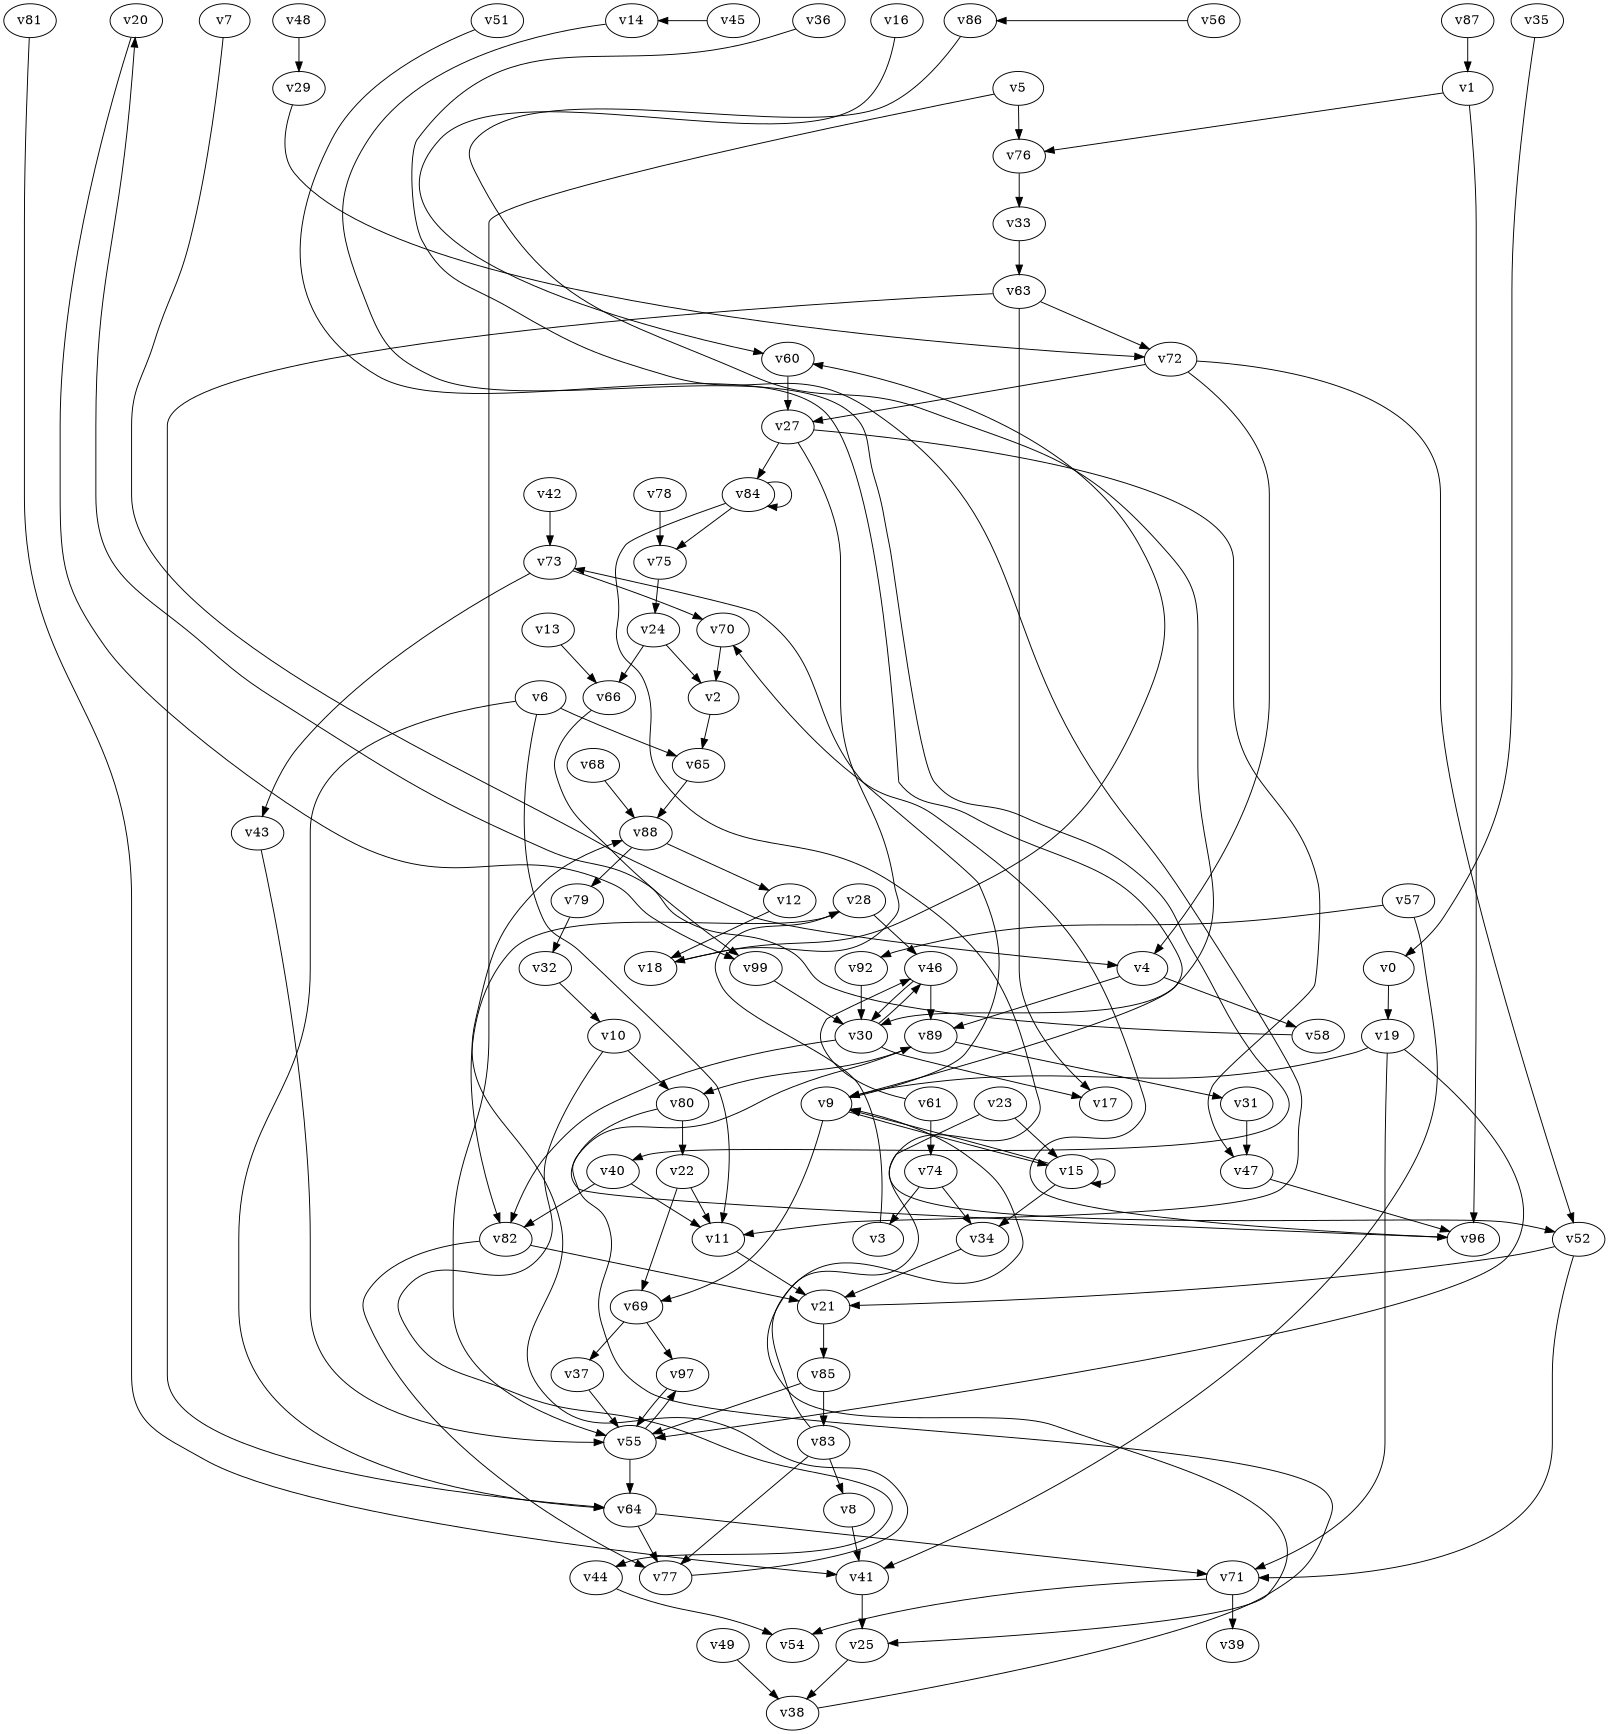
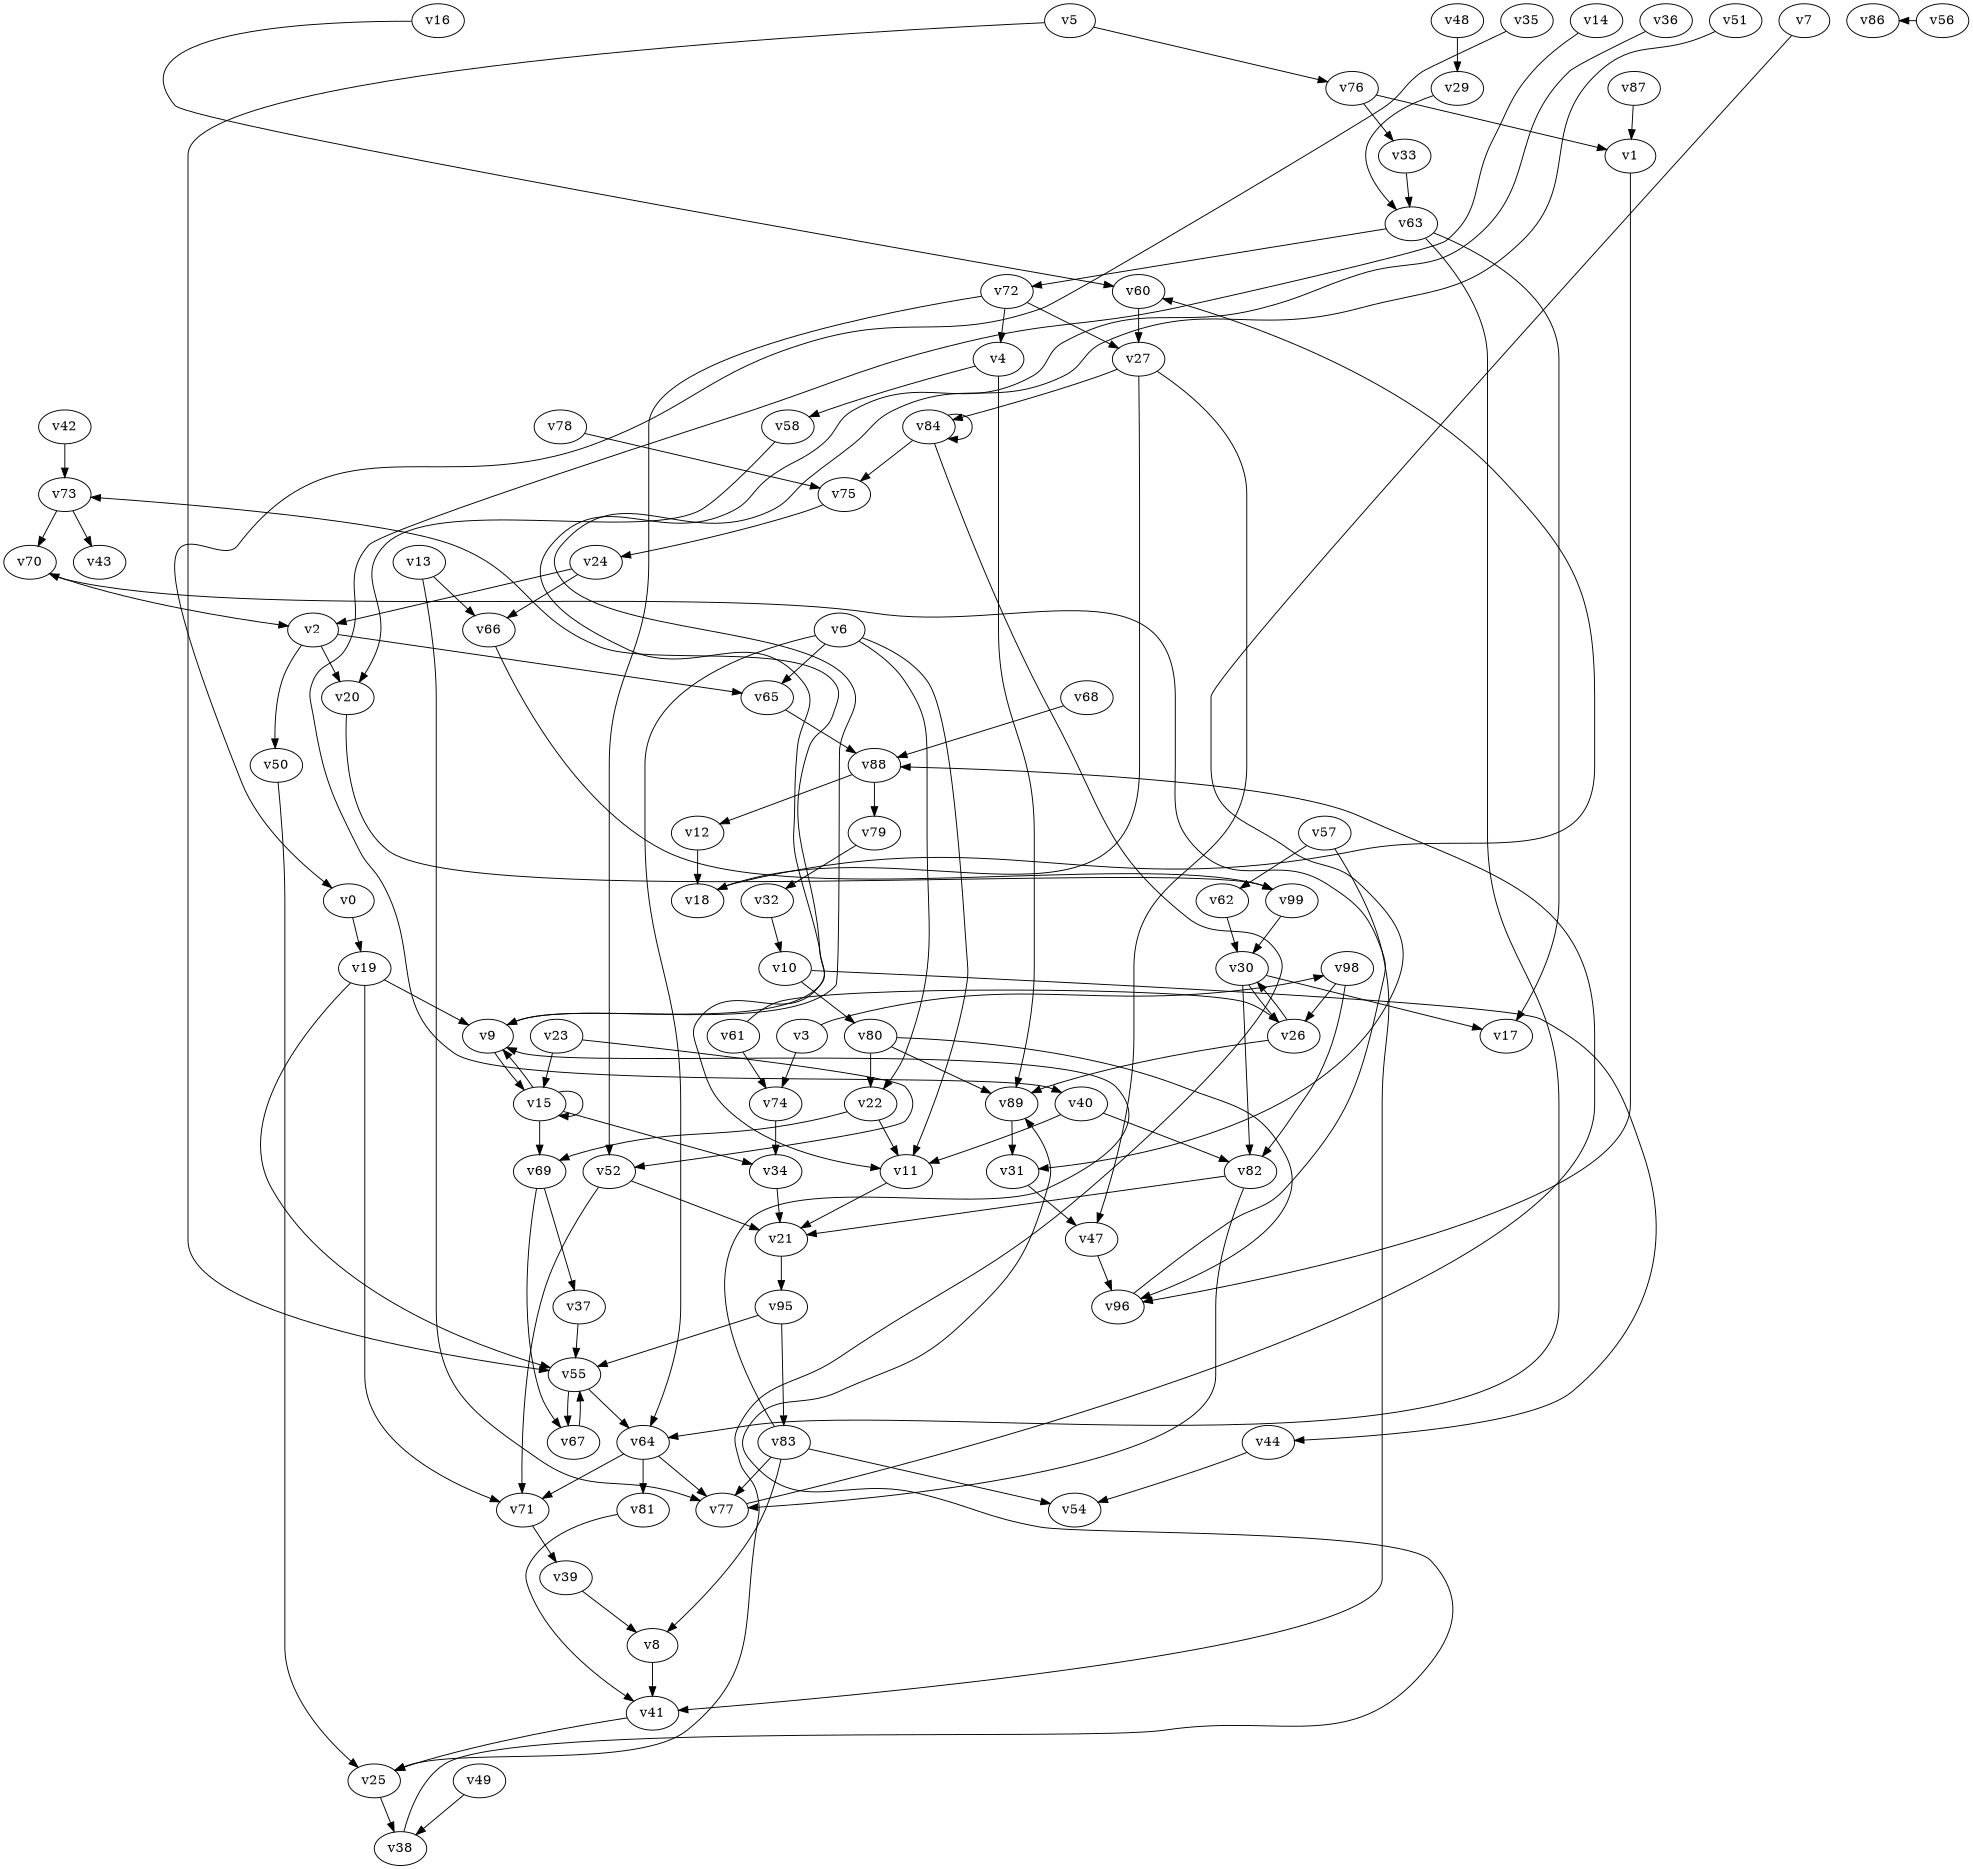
(733, 21) -> none
(1249, 121) -> (1487, 121)
(666, 306) -> (1372, 136)
(948, 418) -> none
none -> (327, 658)
(362, 716) -> (1235, 663)
none -> (276, 765)
none -> (927, 852)
(859, 901) -> (1347, 968)
(861, 968) -> (1222, 901)
(931, 968) -> (1294, 1036)
(812, 1070) -> (937, 1068)
none -> (436, 1119)
(908, 1201) -> (789, 1071)
(769, 1238) -> (540, 1133)
(310, 1249) -> none
(683, 1375) -> (574, 1442)
(824, 1375) -> (781, 1307)
none -> (643, 1472)
(1012, 1594) -> (925, 1475)
none -> (605, 1609)
